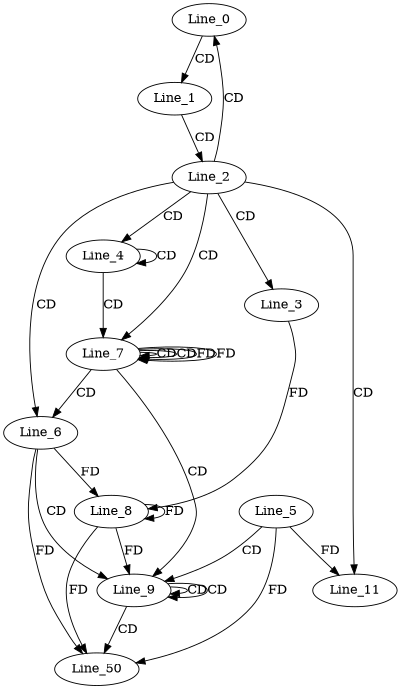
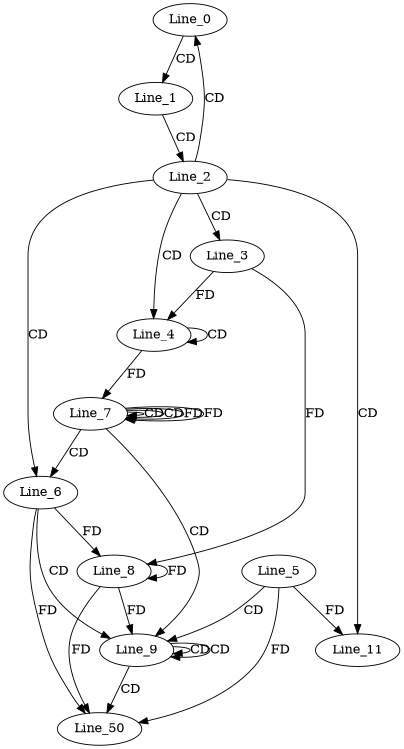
(184, 273) -> none
none -> (194, 292)
(113, 305) -> (137, 374)
